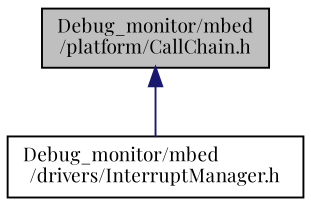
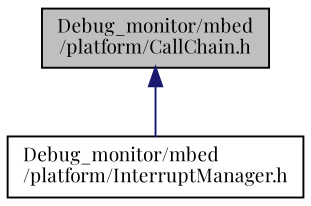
(156, 167) -> (156, 167)
